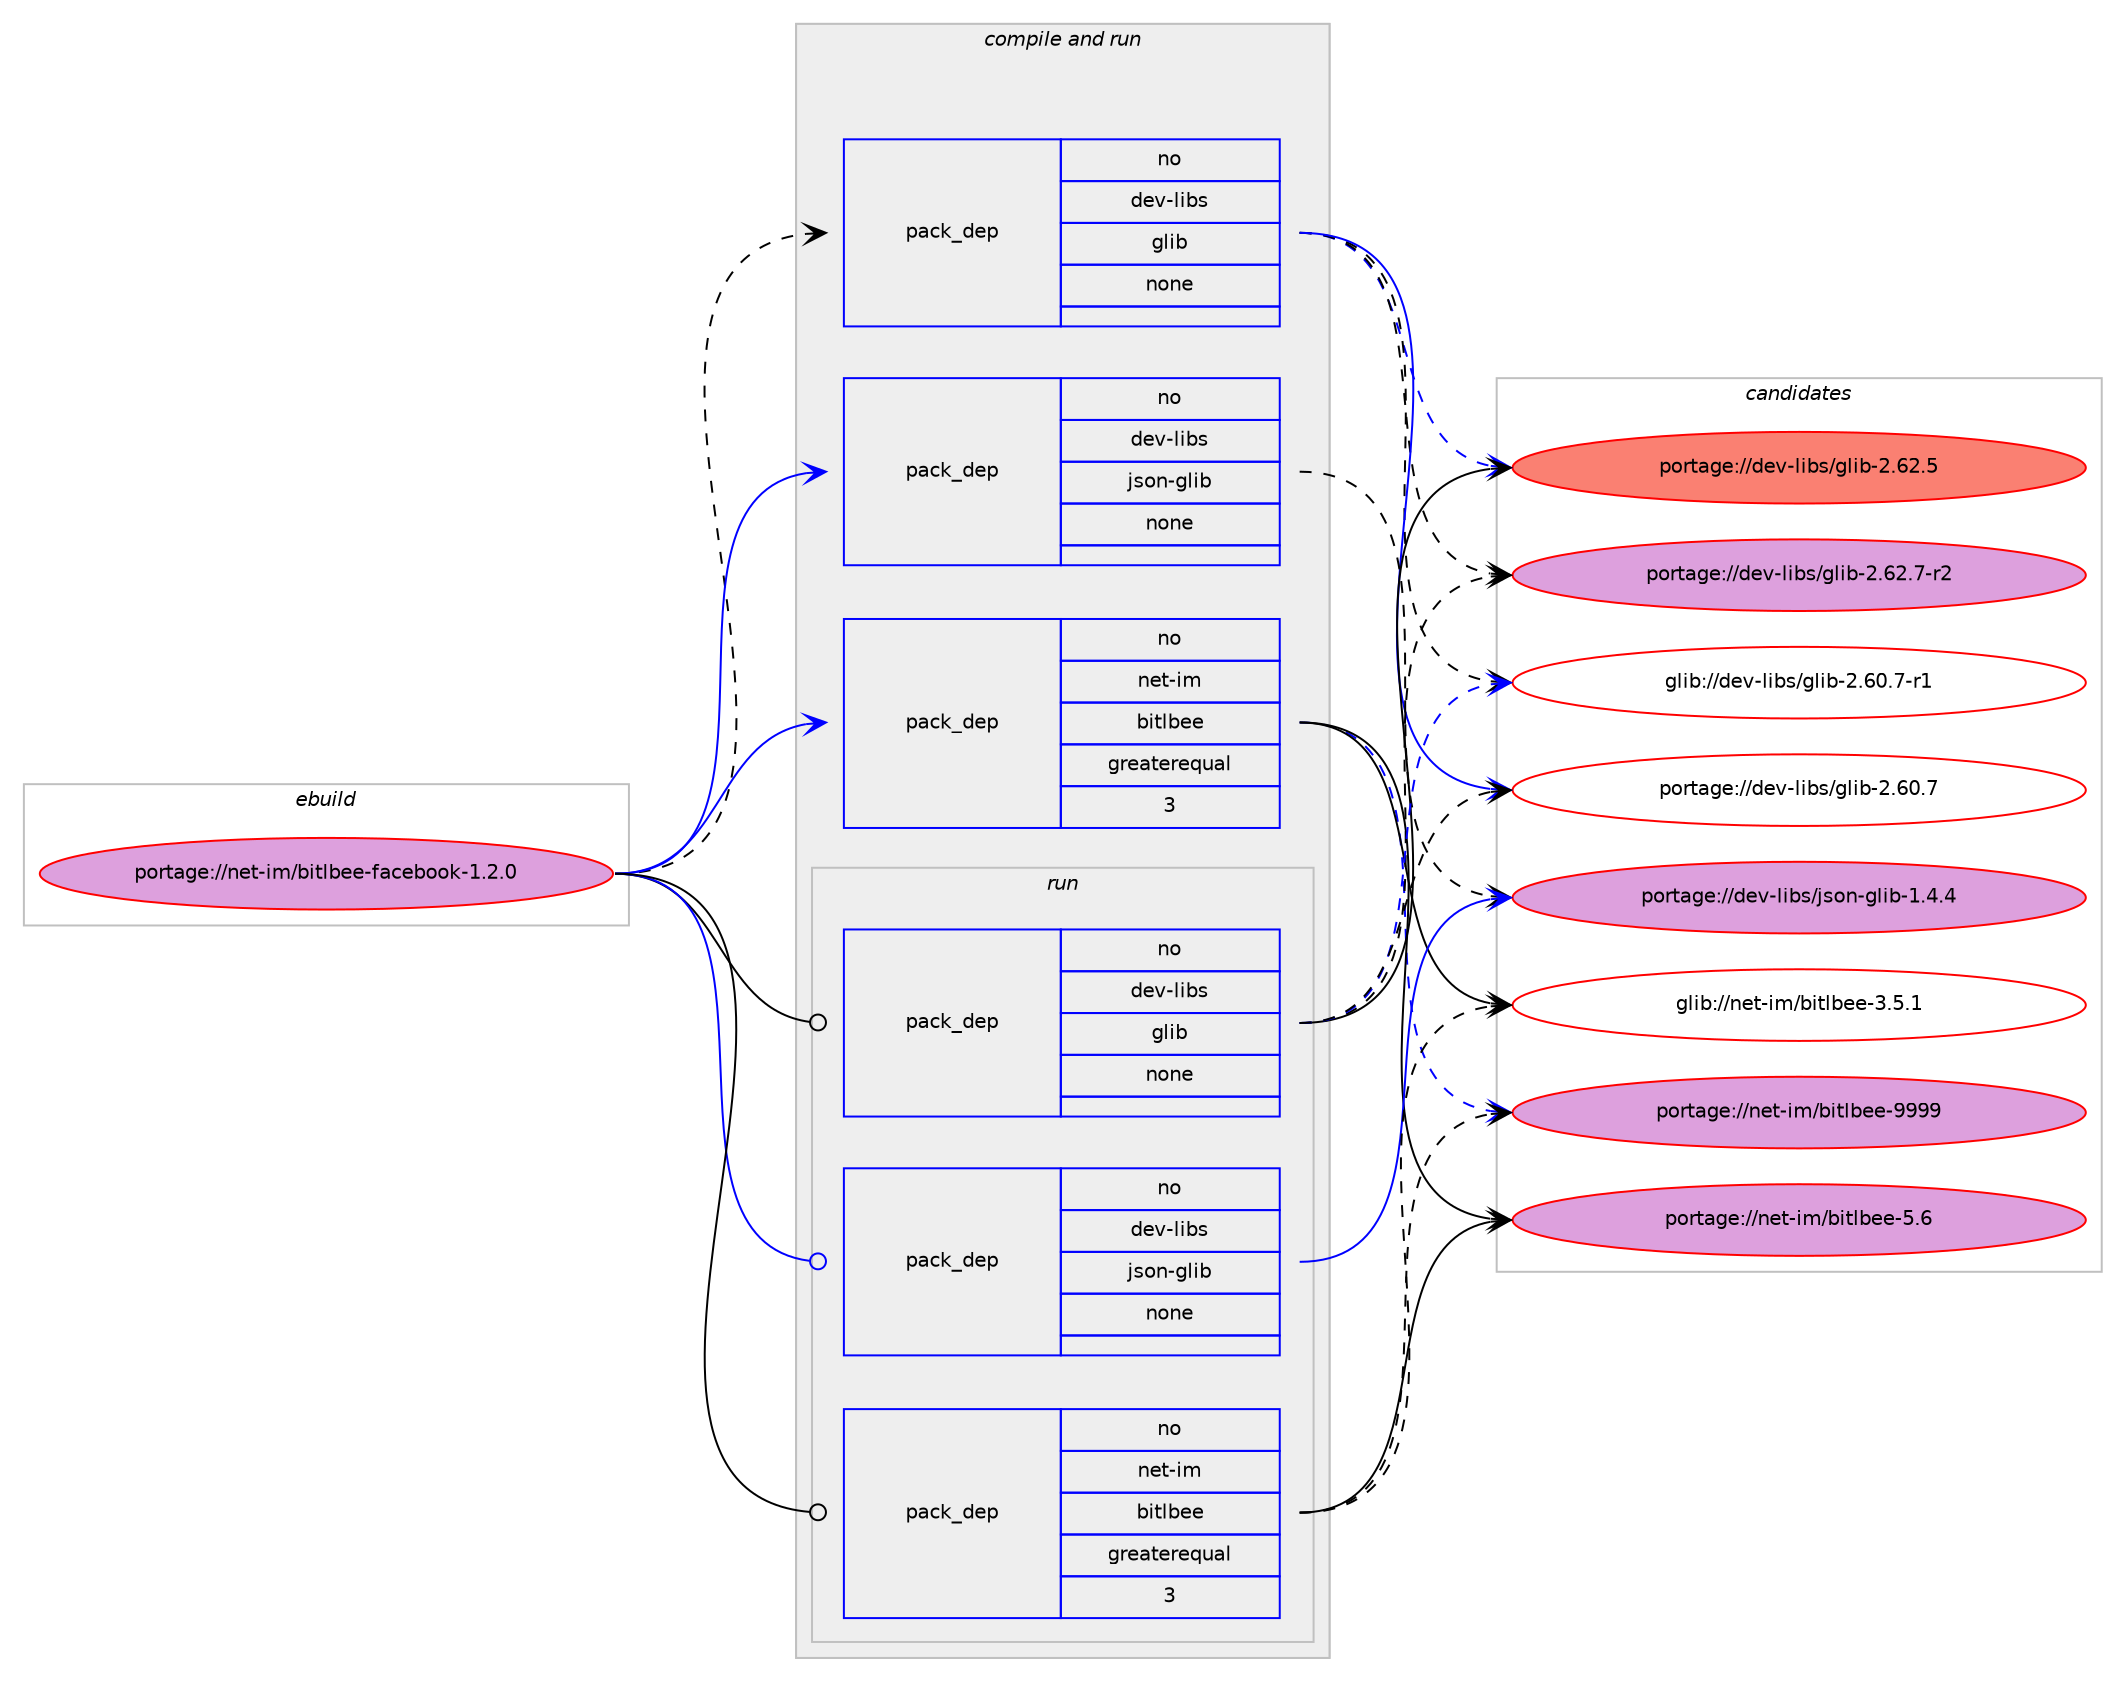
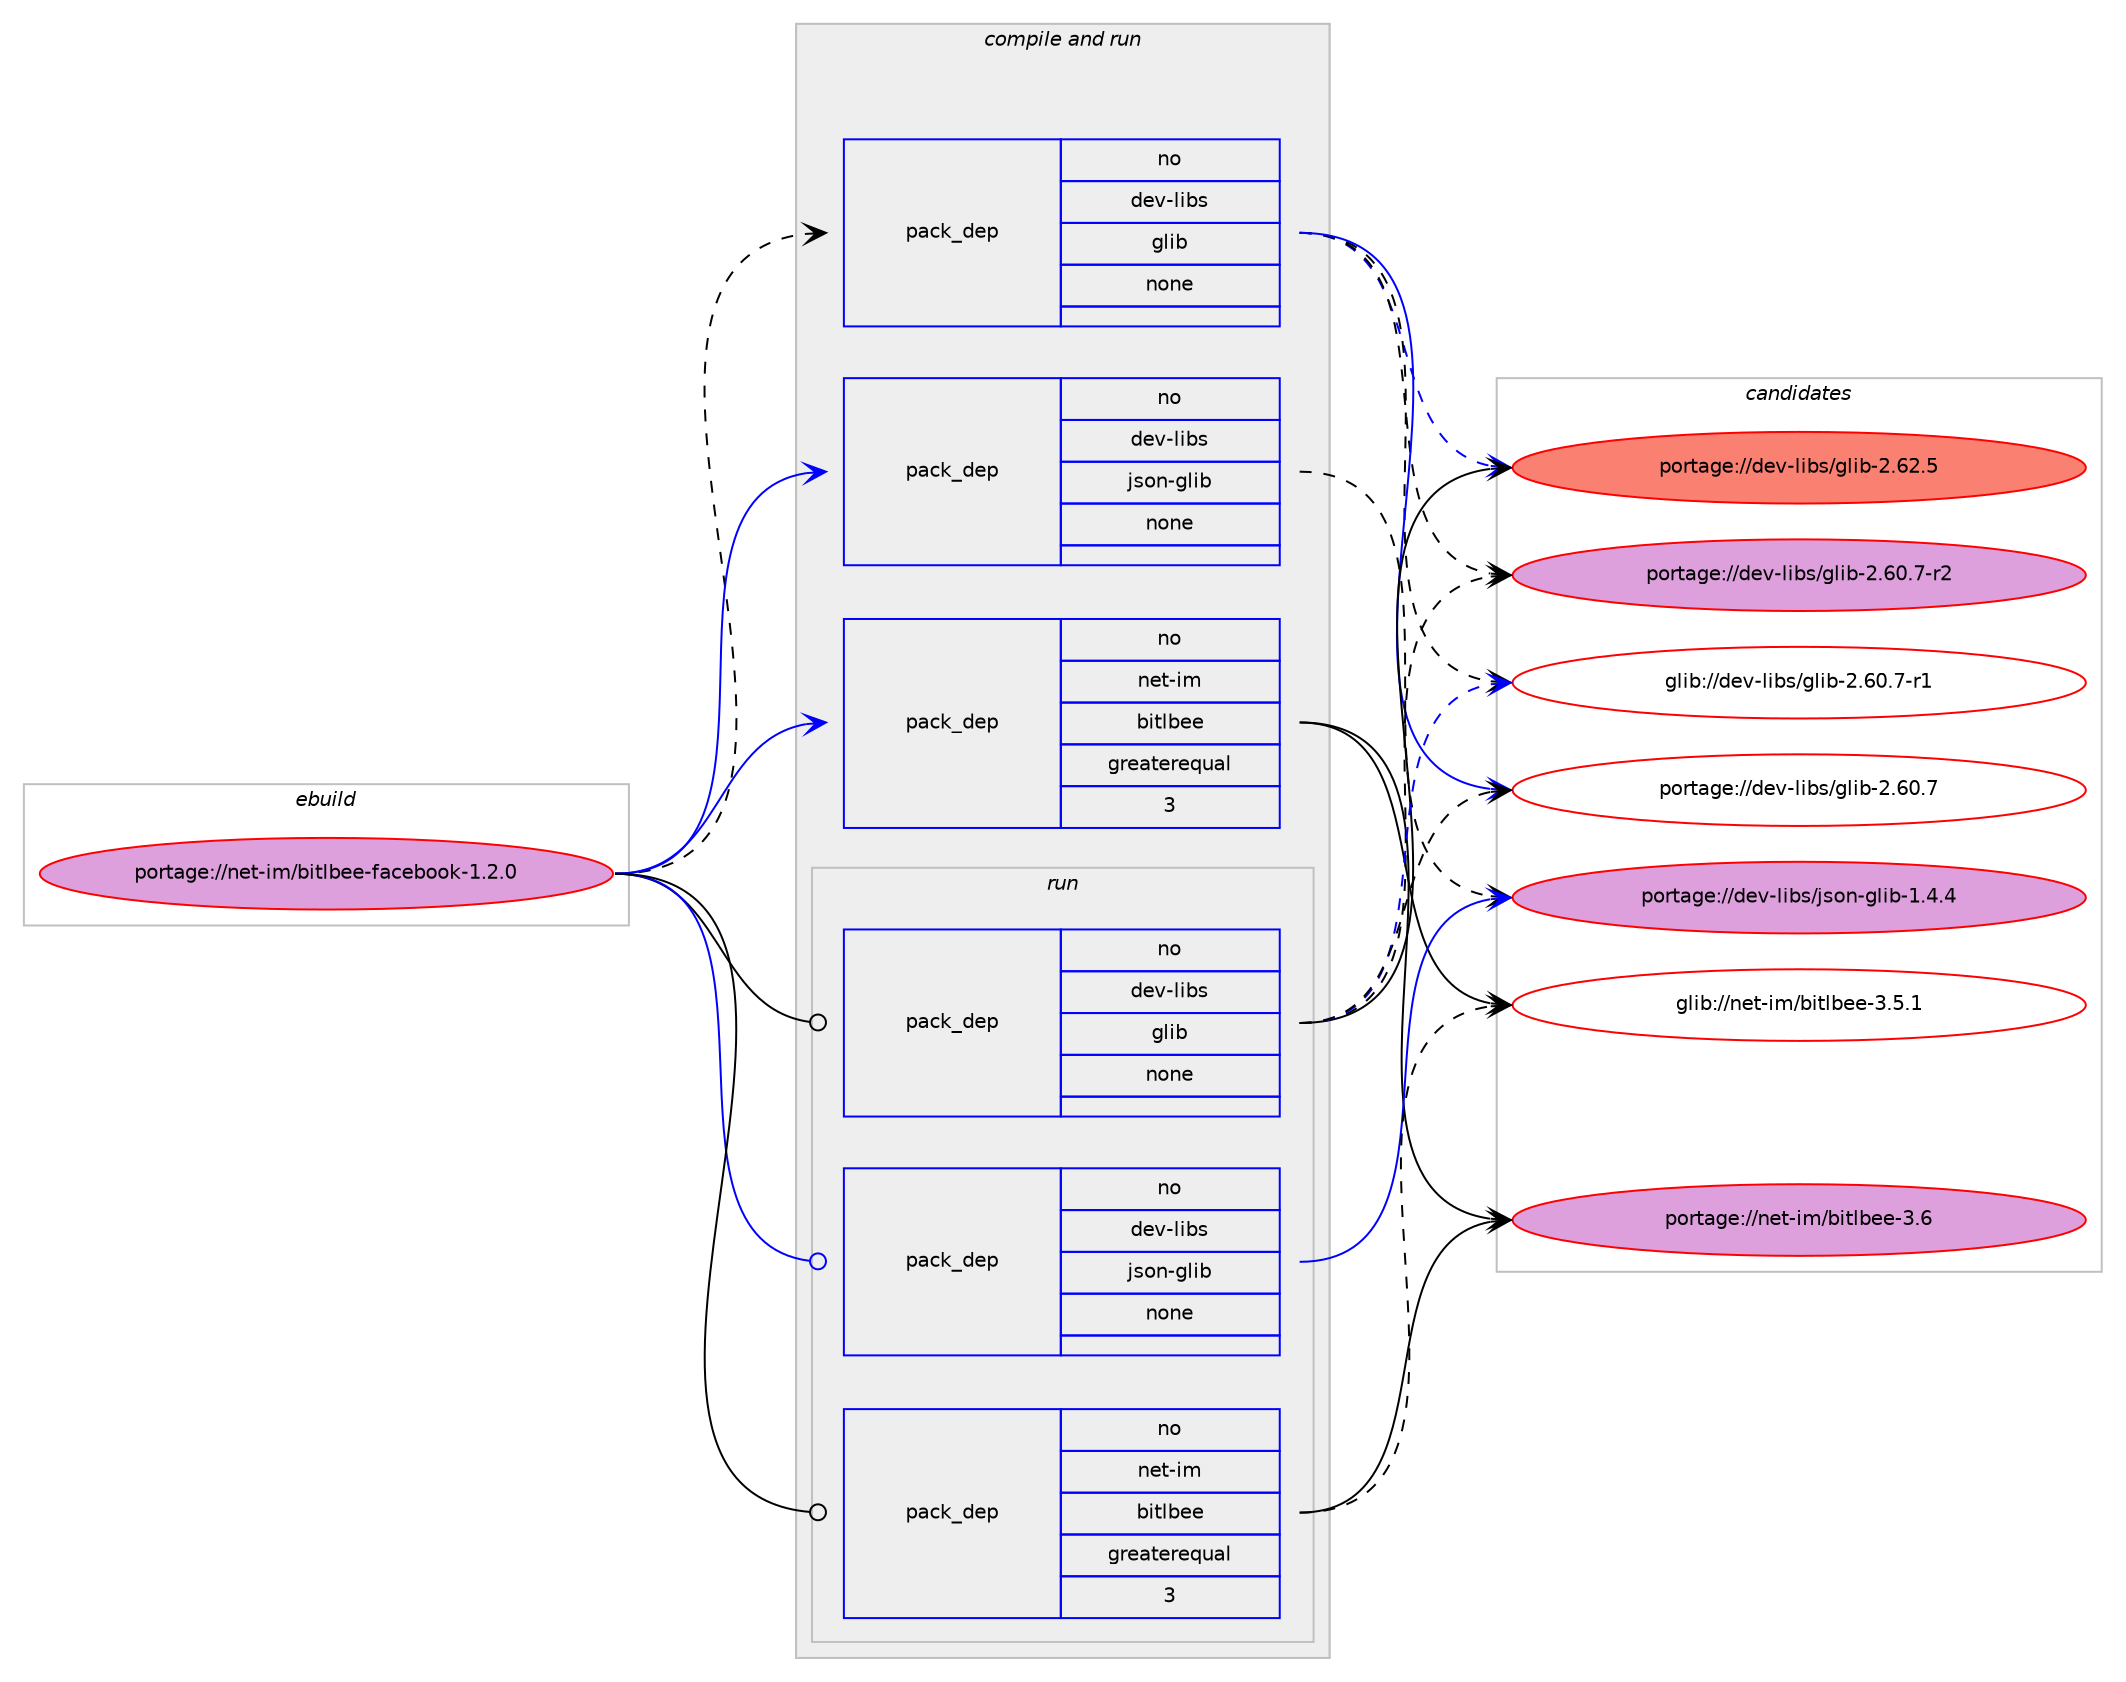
(1799, 575) -> (1799, 575)
(1799, 1113) -> none
(1799, 1220) -> (1799, 1220)
